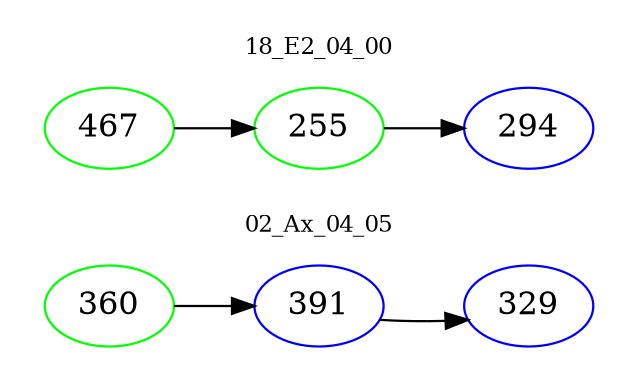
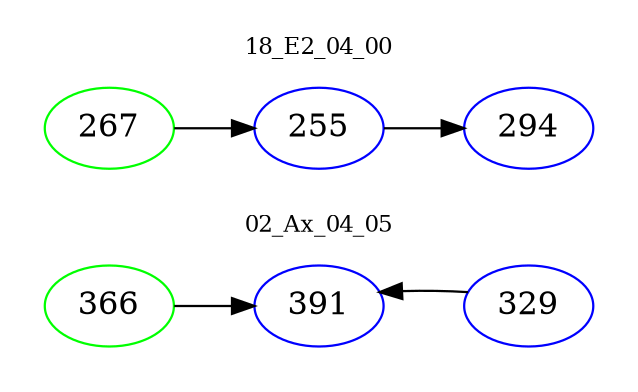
(109, 128) -> (109, 128)
(319, 128) -> (319, 128)
(109, 306) -> (109, 306)
(412, 321) -> (435, 291)
